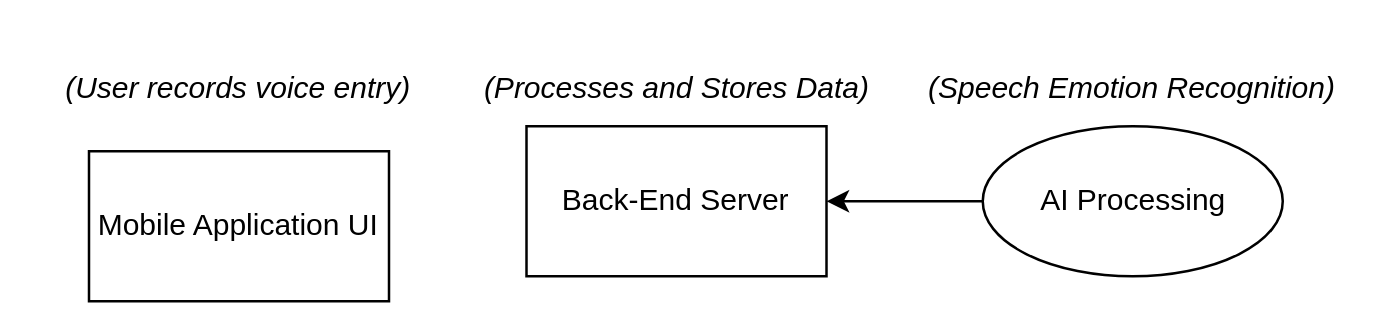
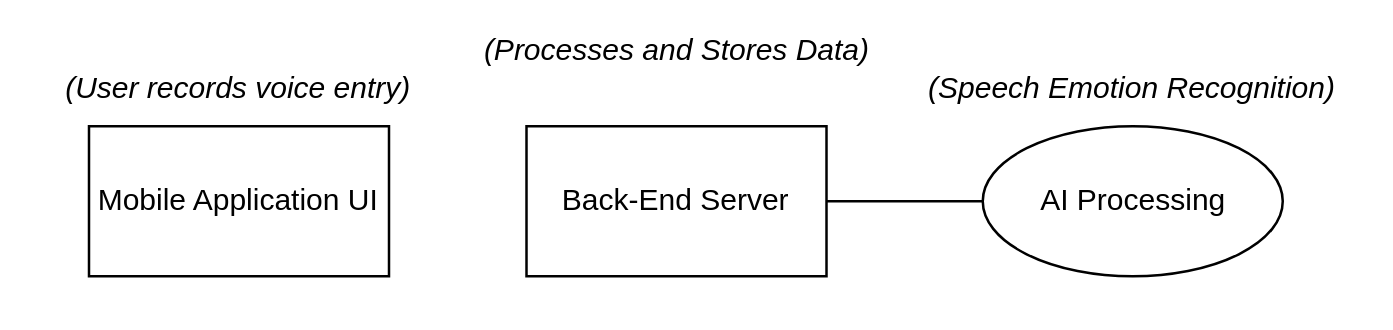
(676, 89) -> (676, 51)
(844, 201) -> (837, 201)
(239, 226) -> (239, 201)
